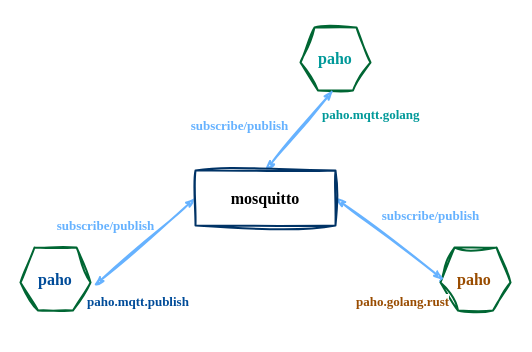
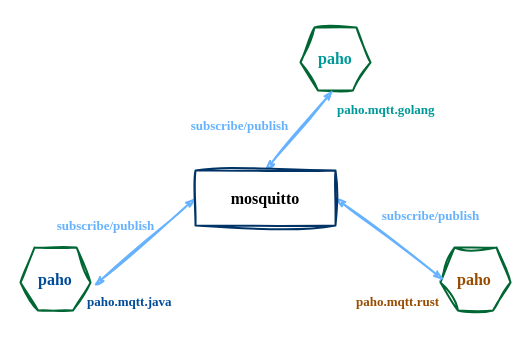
(391, 121) -> (406, 116)
(142, 312) -> (142, 312)
(416, 312) -> (416, 312)
